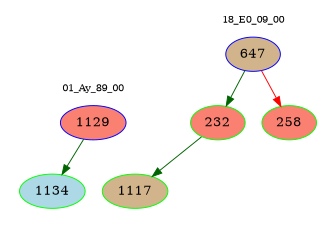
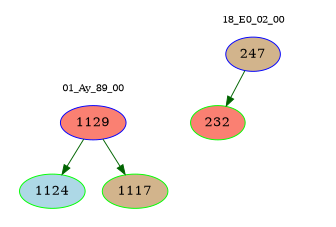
(254, 20) -> (254, 20)
(253, 54) -> (253, 54)
(289, 123) -> none
(181, 154) -> (111, 153)
(52, 191) -> (52, 191)
